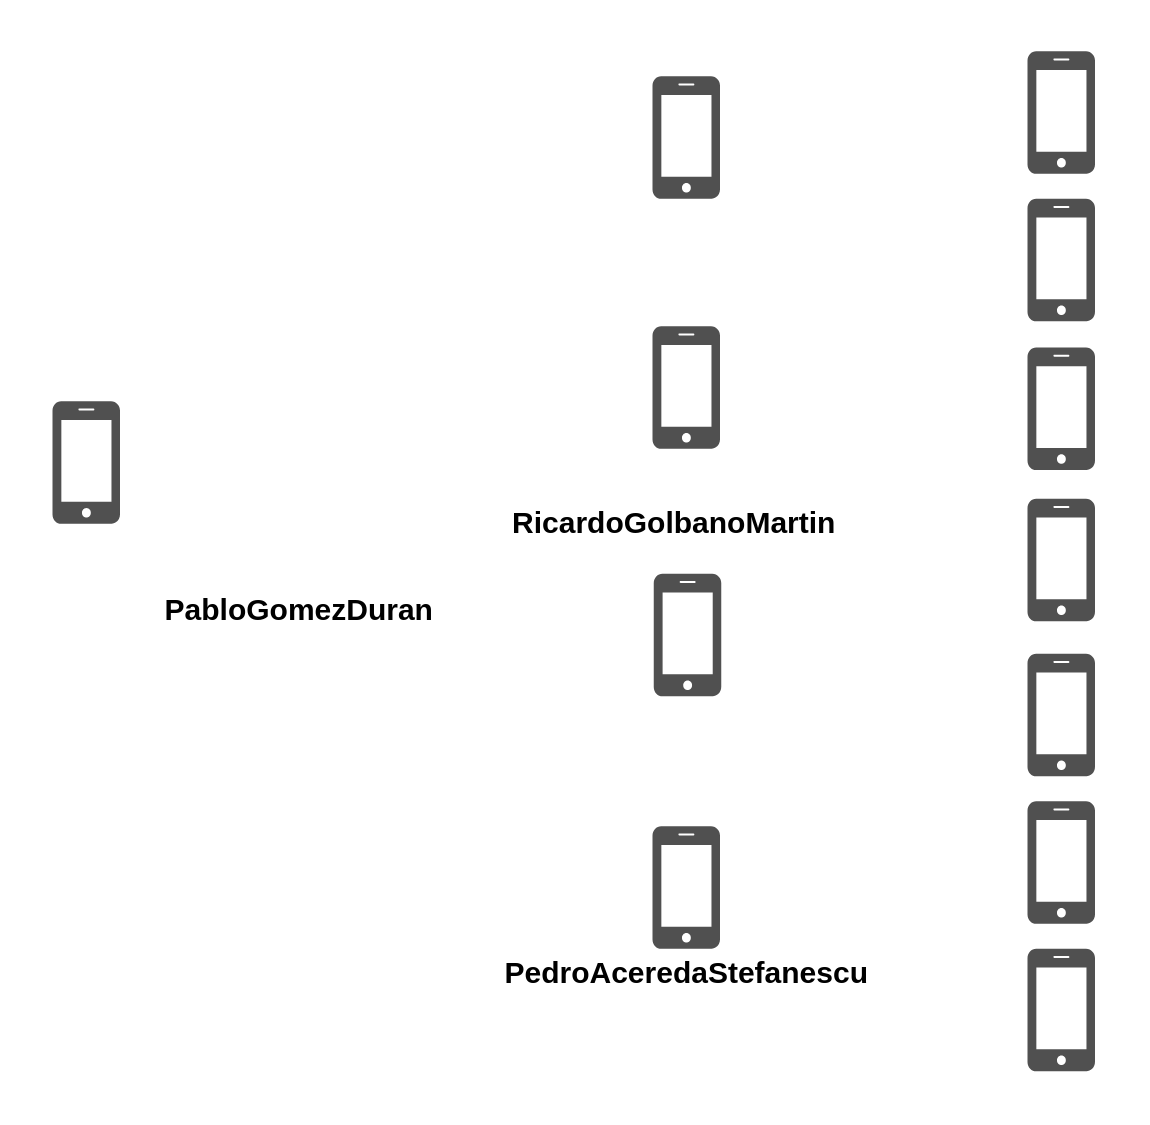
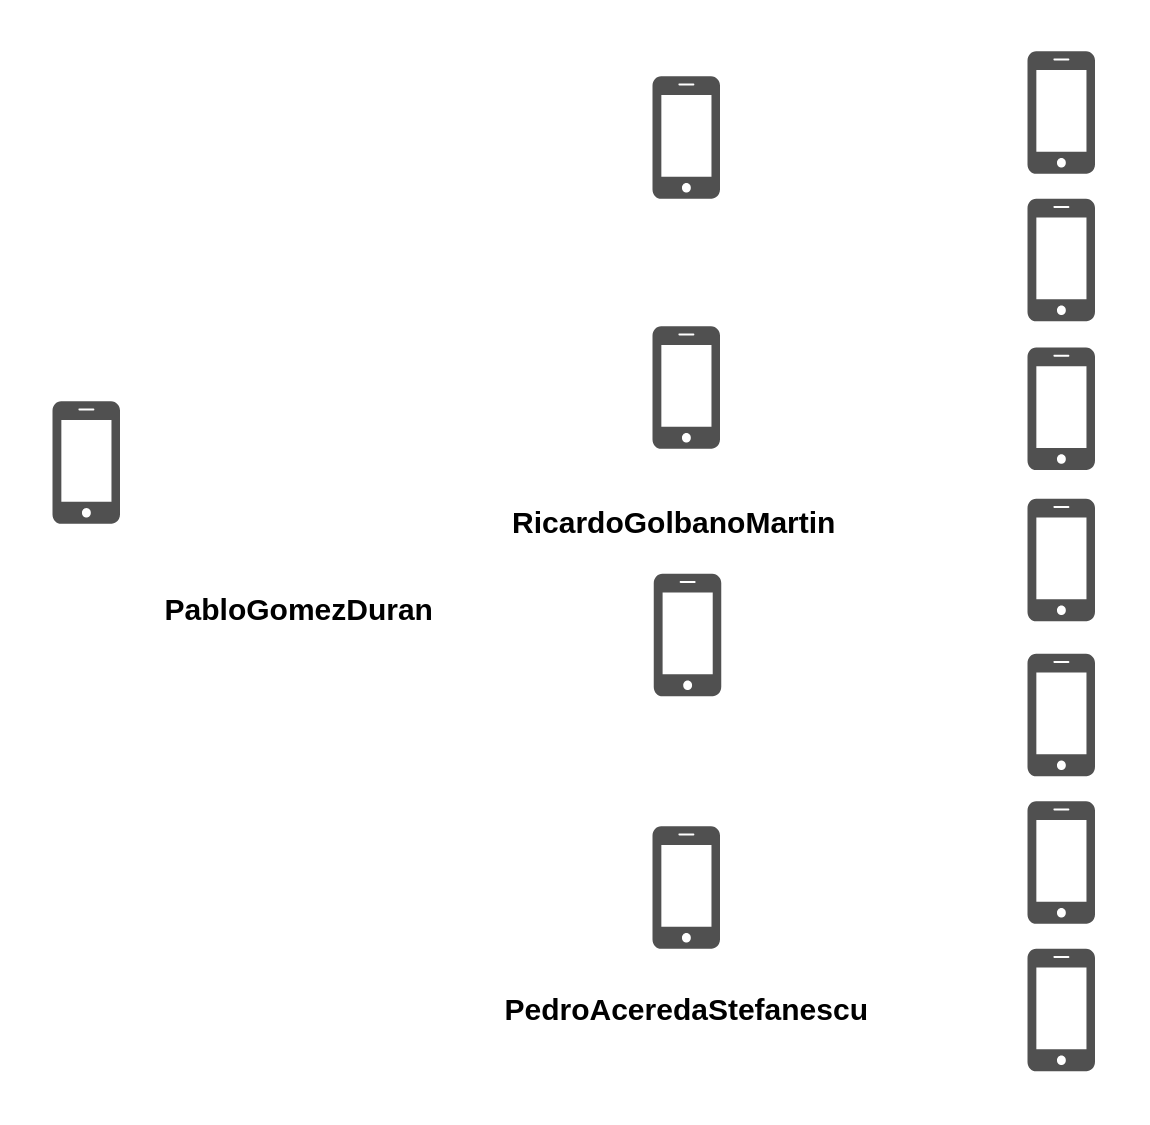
(686, 974) -> (686, 1011)
